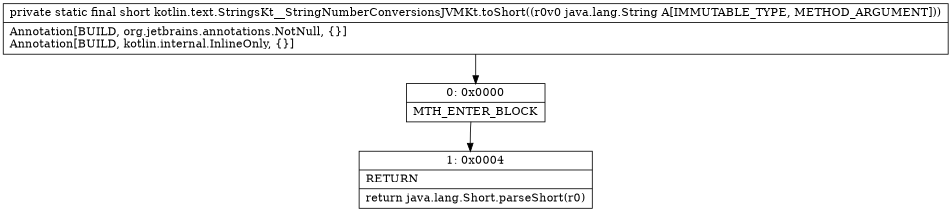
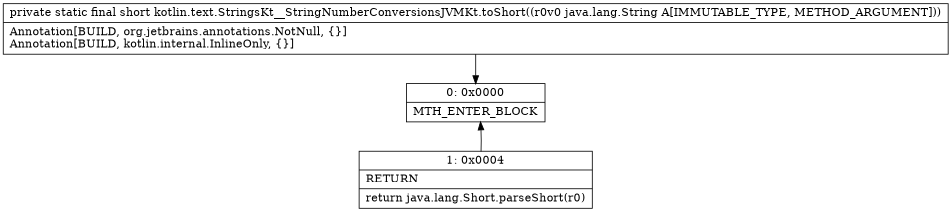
(470, 132) -> (481, 141)
